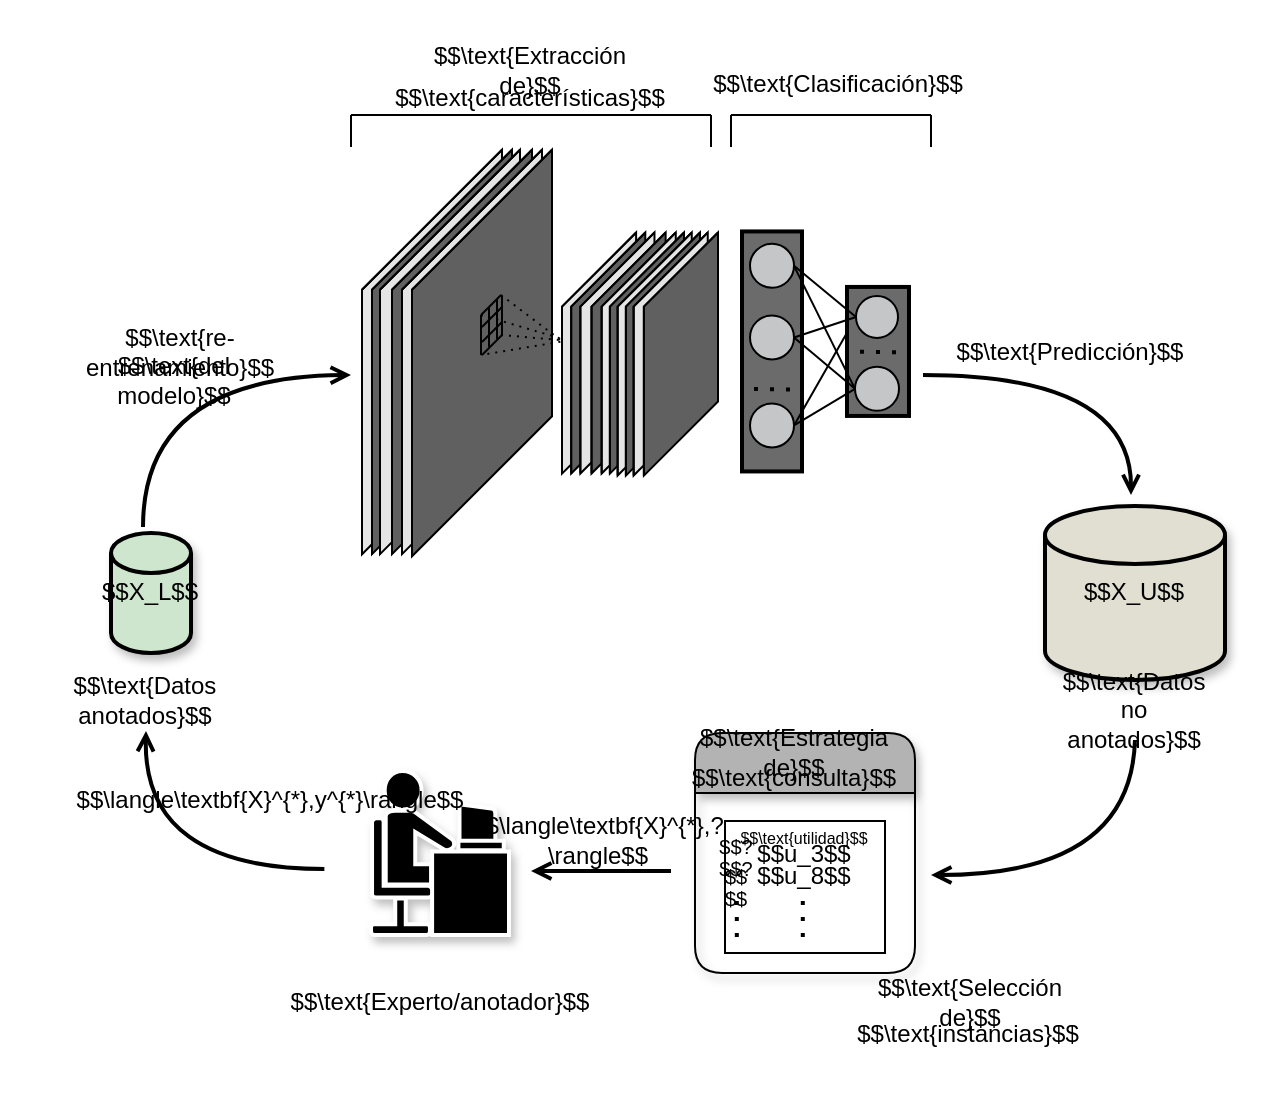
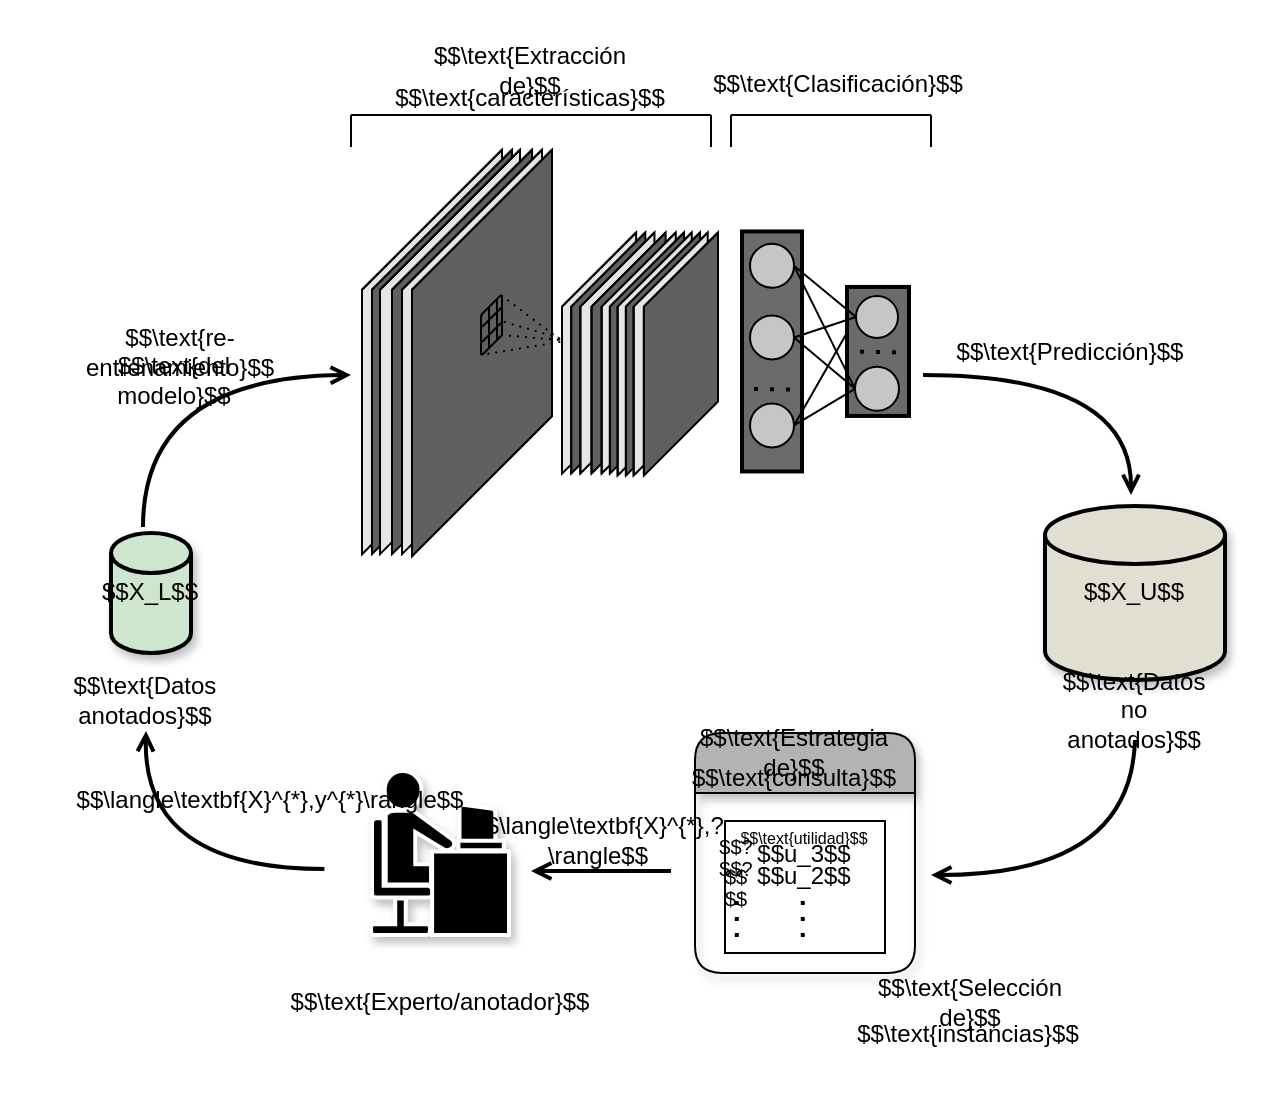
(805, 877) -> (805, 877)
